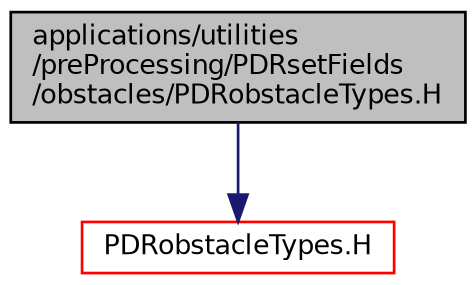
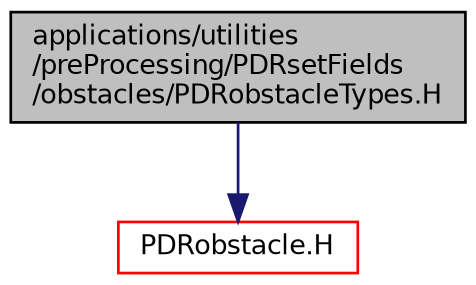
(238, 248) -> (238, 248)
